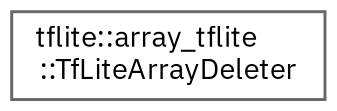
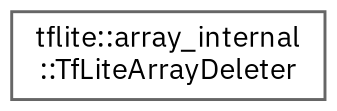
(168, 56) -> (168, 56)
